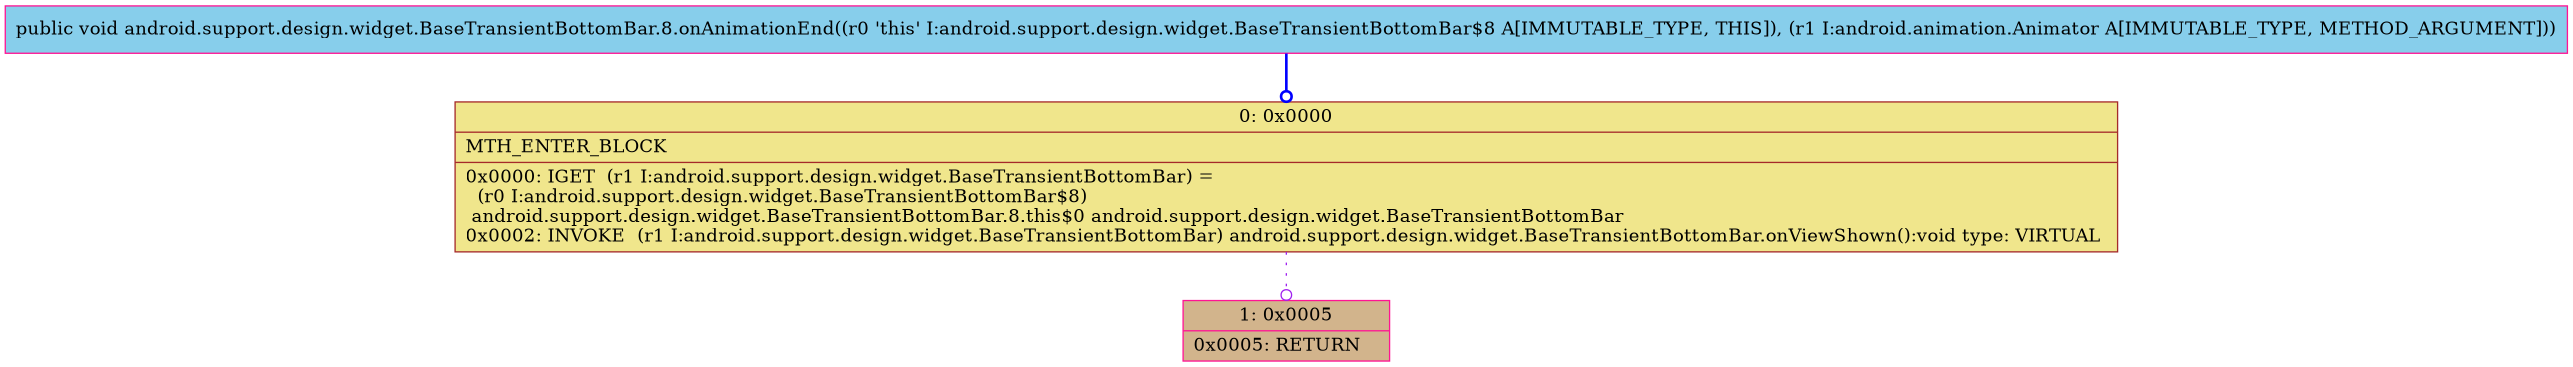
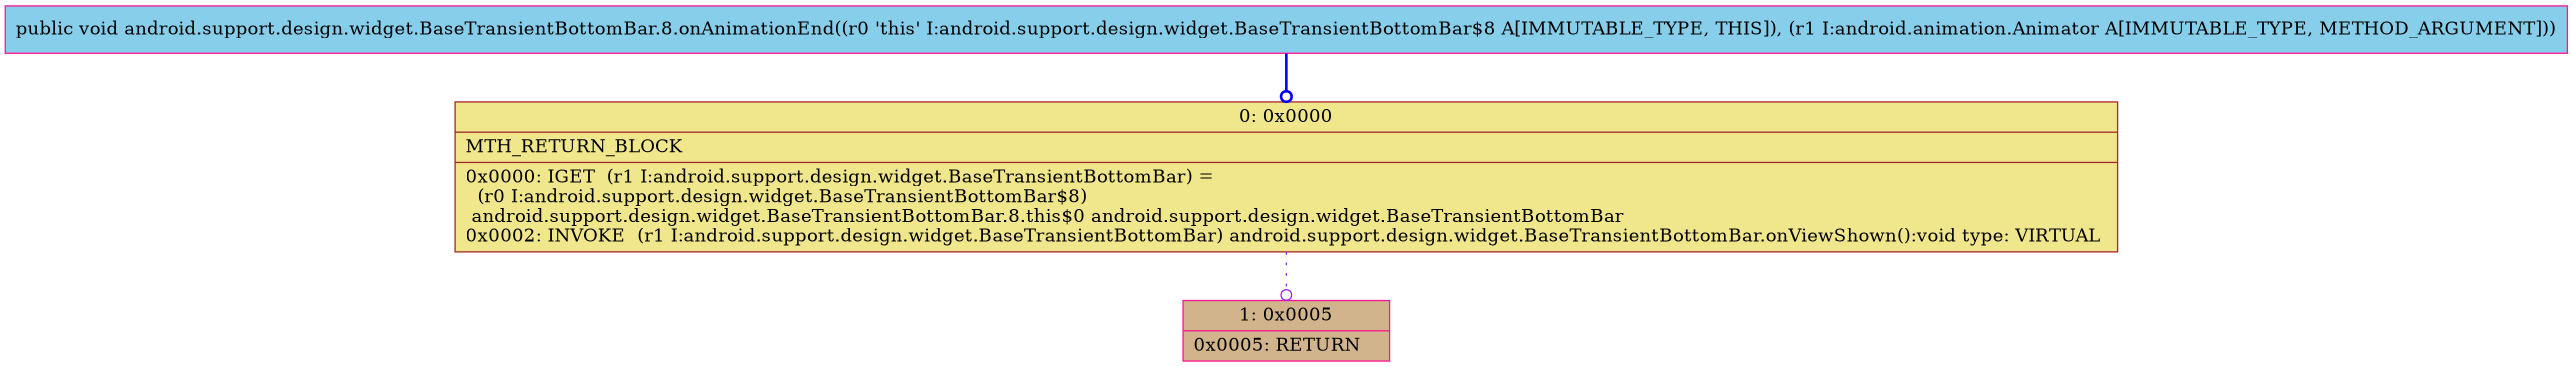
(567, 147) -> (575, 147)
